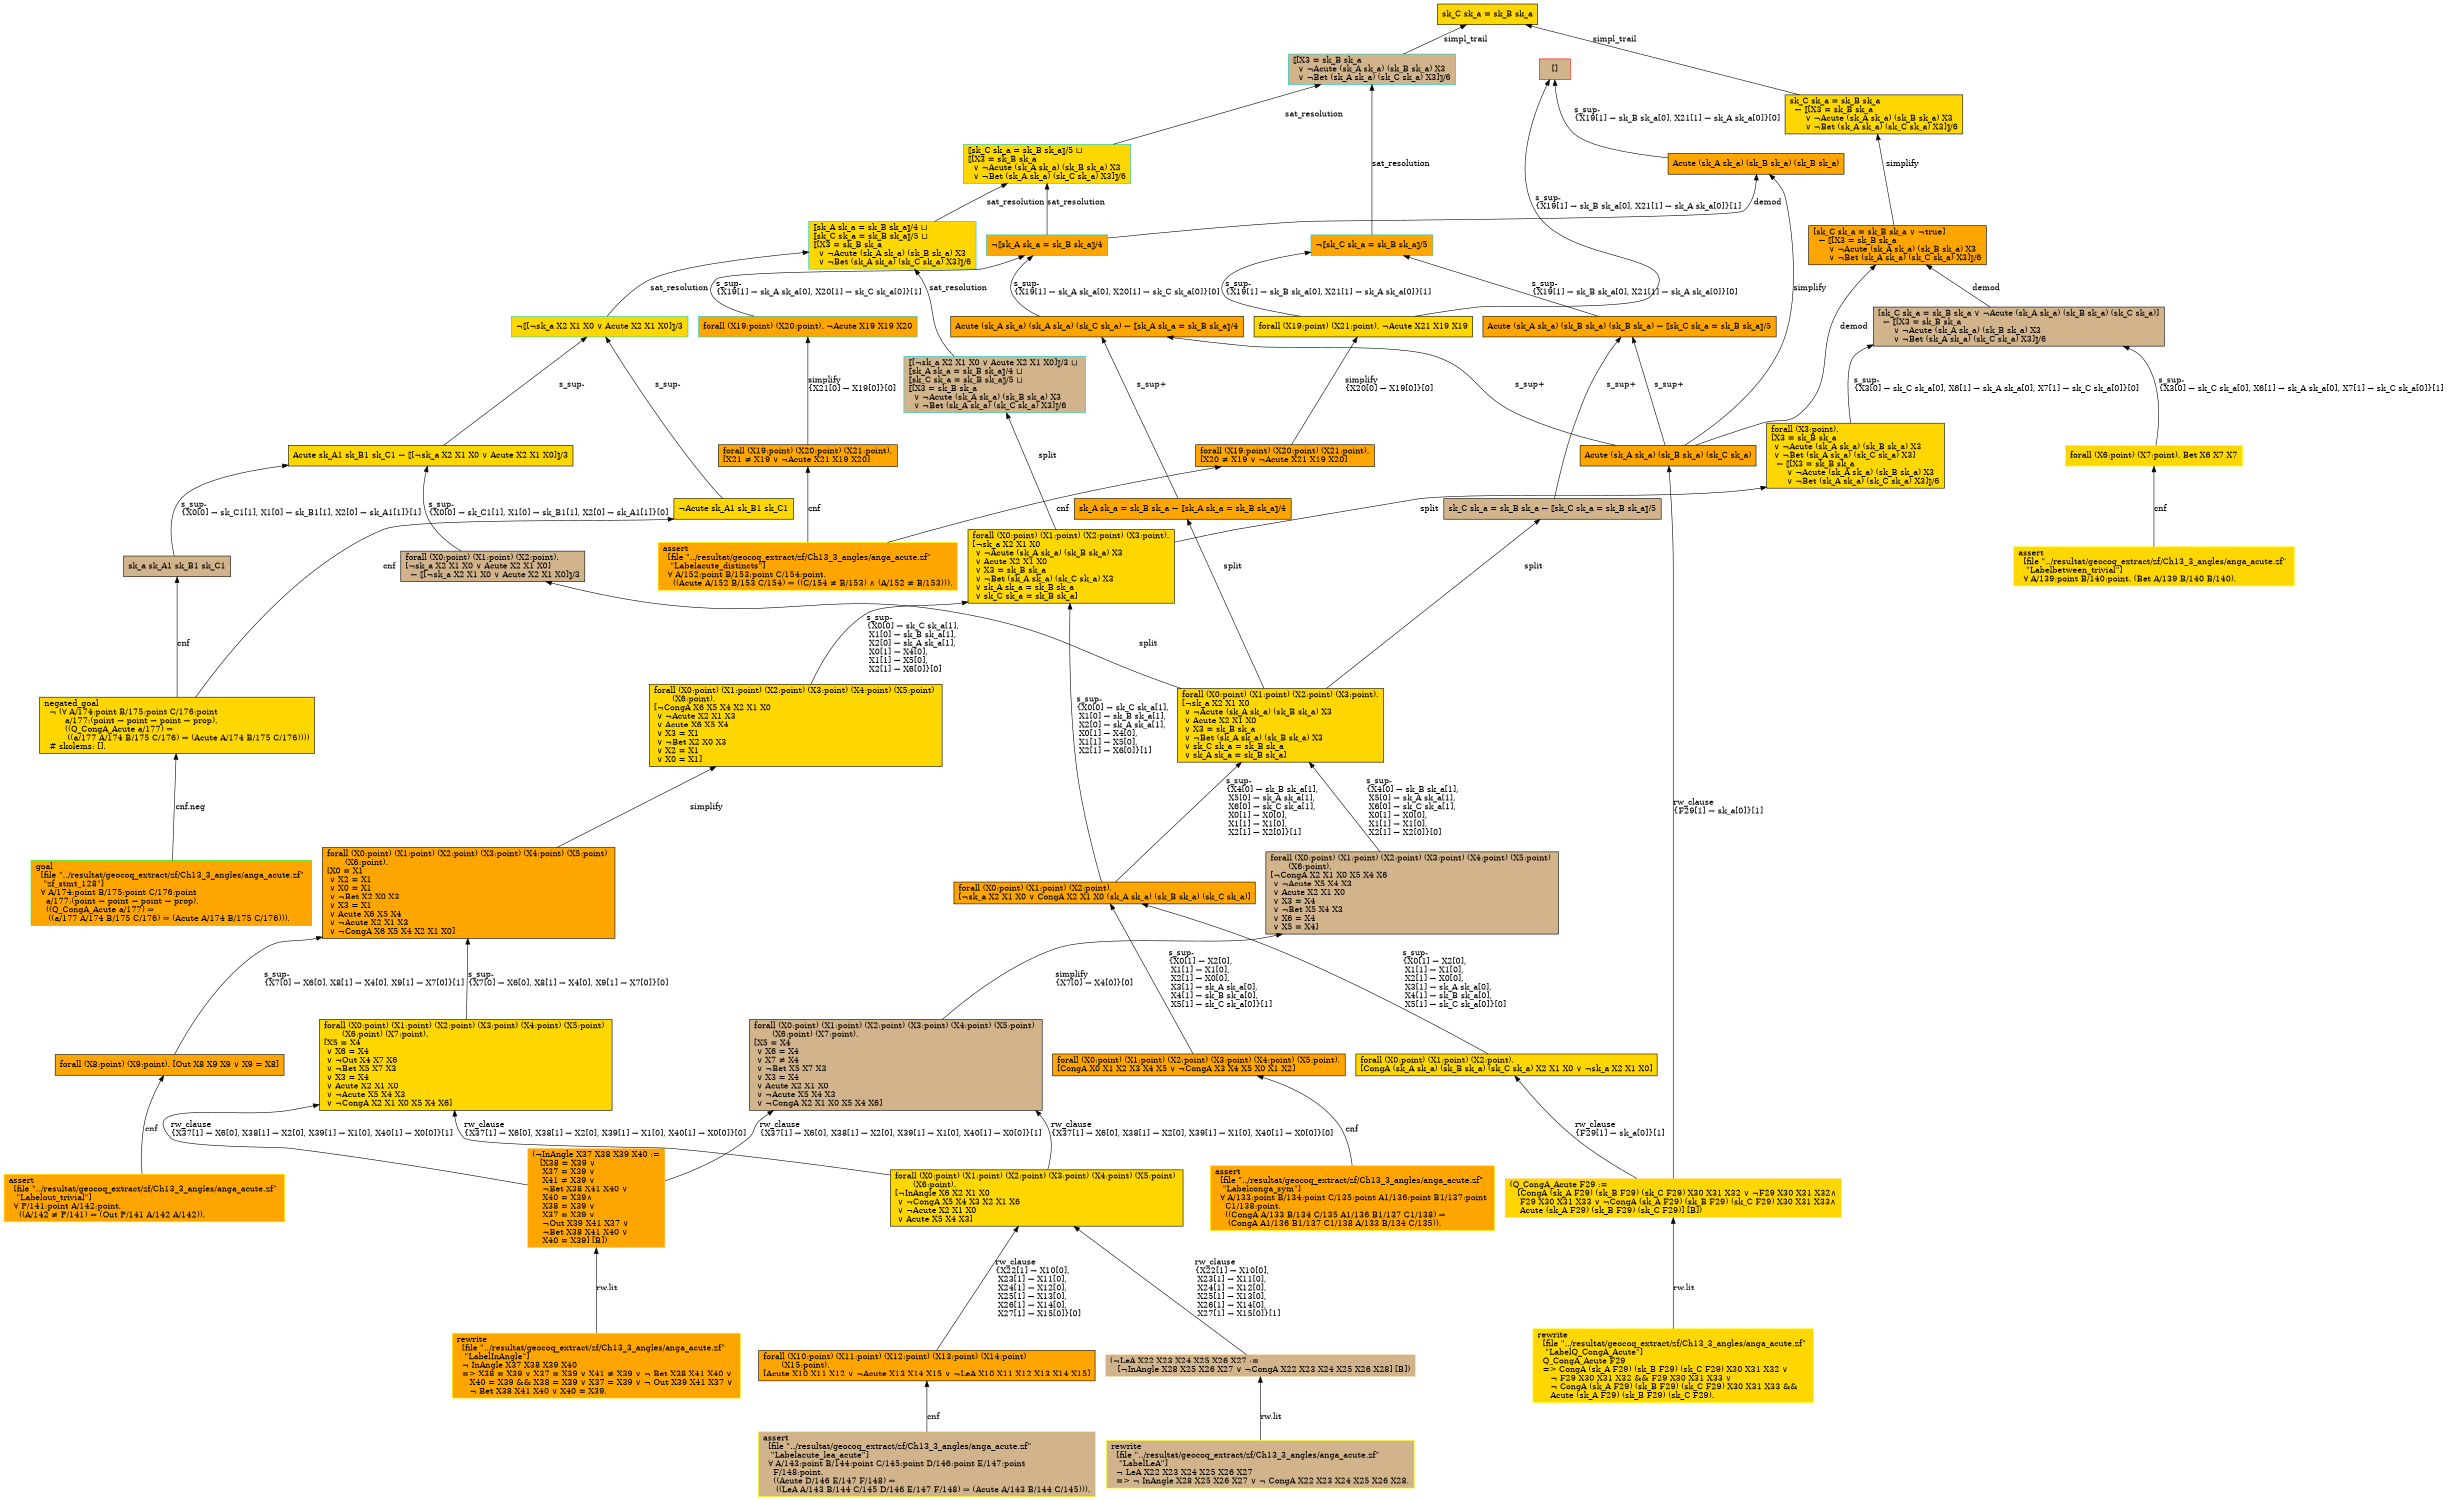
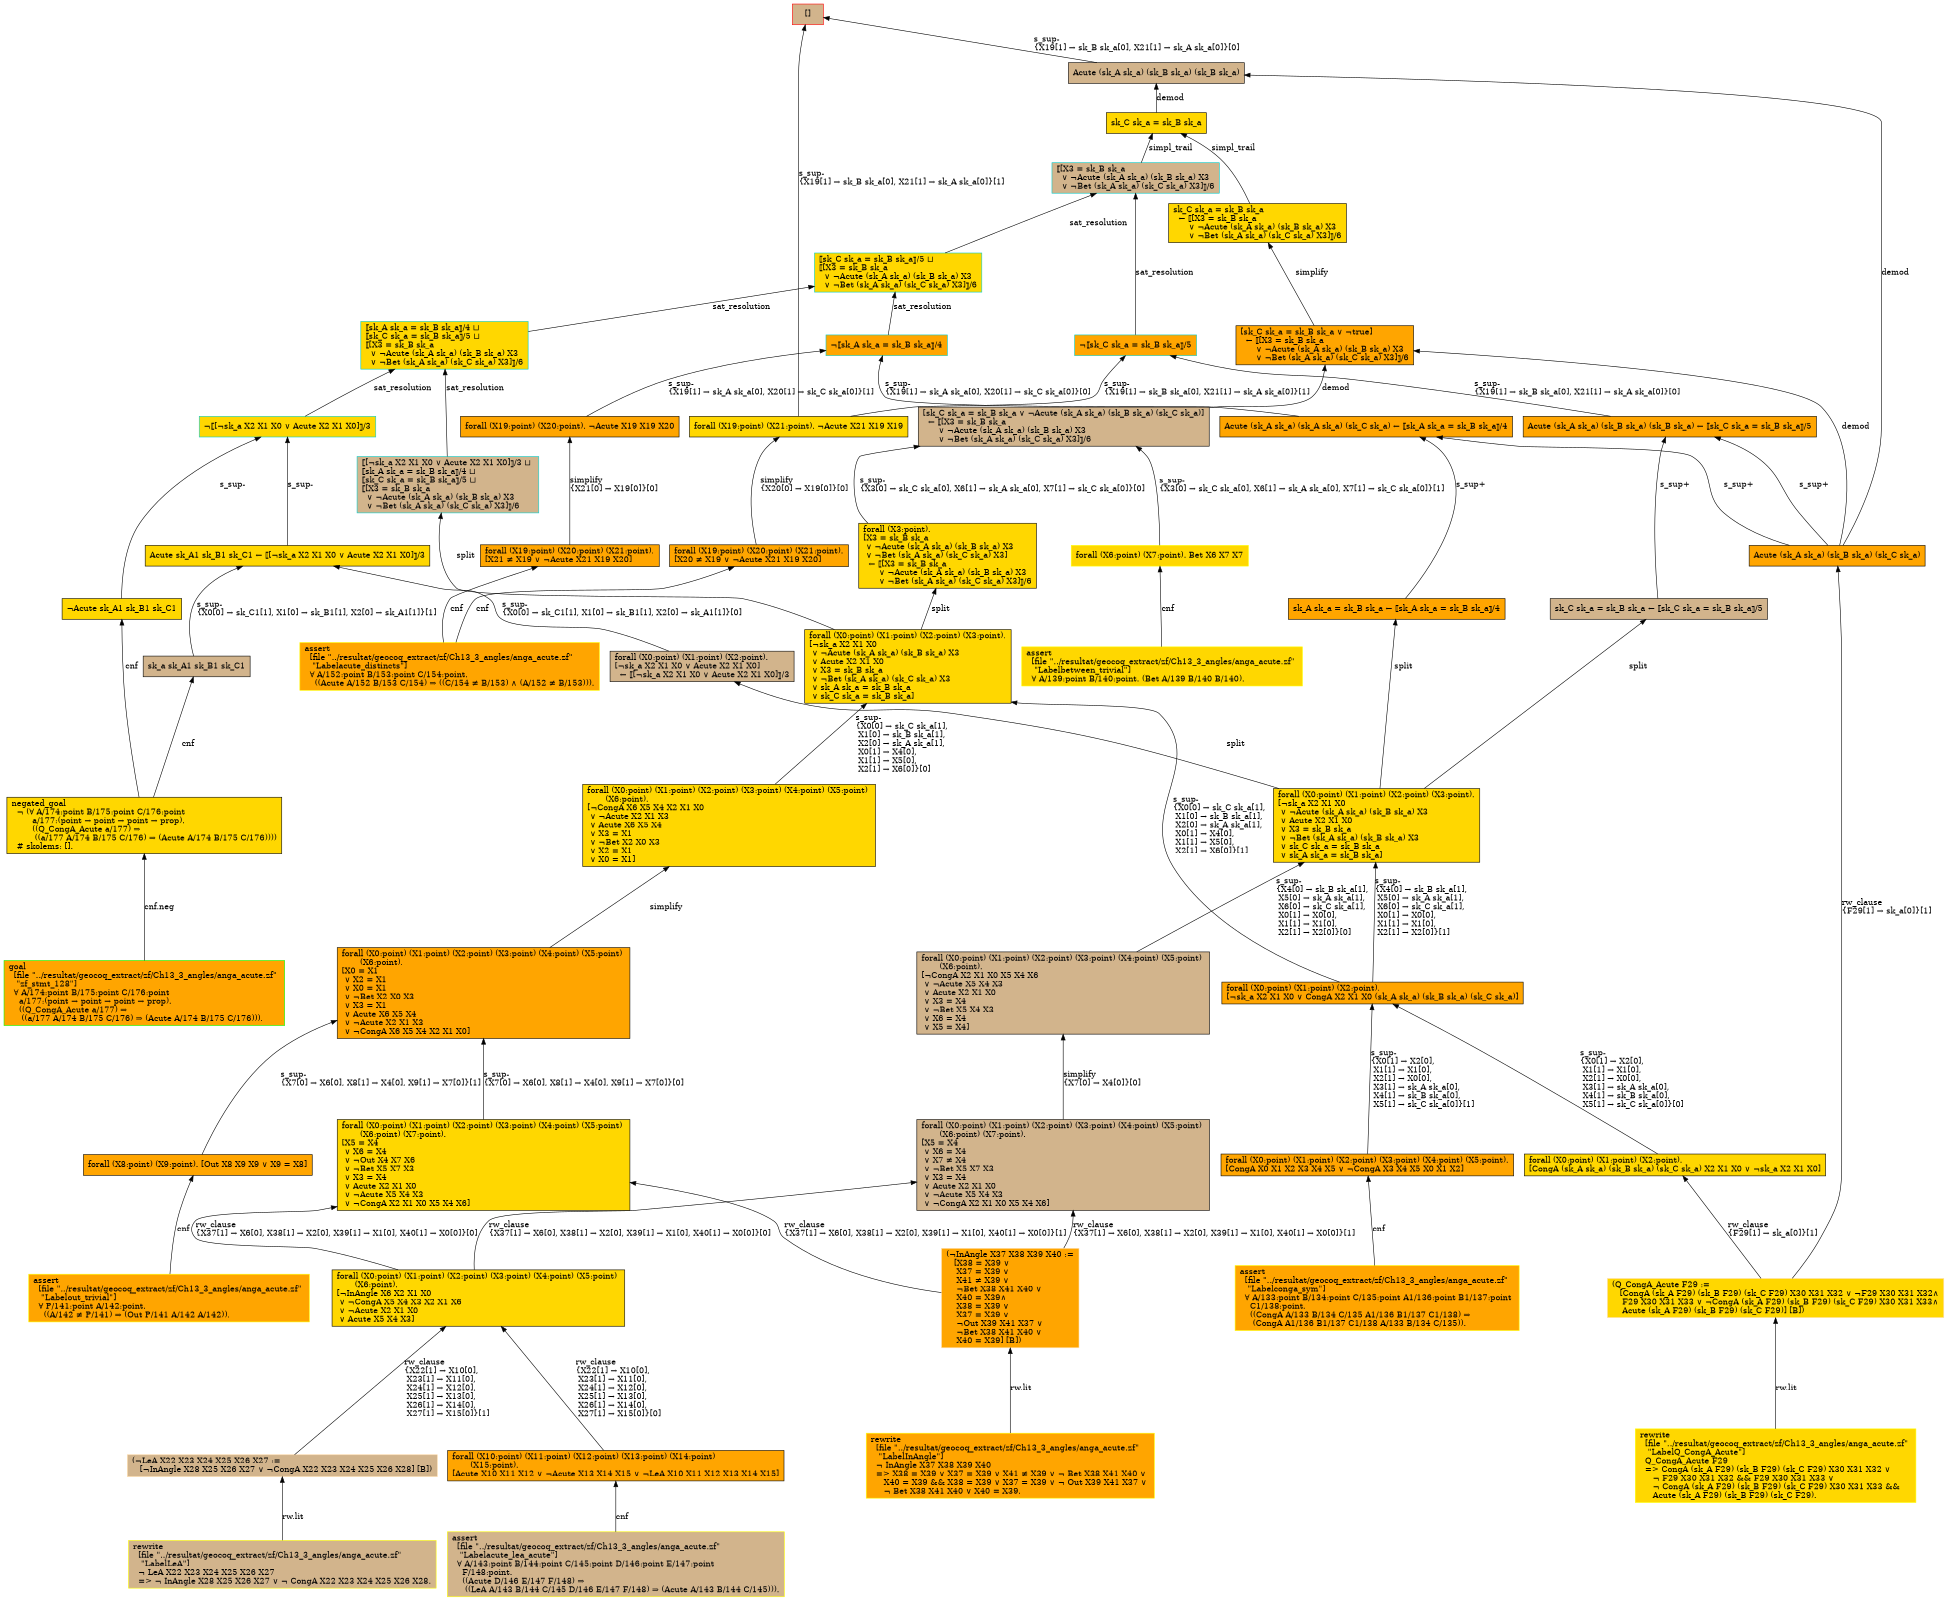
(1756, 164) -> (1156, 73)
(1443, 220) -> (1156, 101)
(1810, 288) -> (1895, 273)
(808, 327) -> (570, 427)
